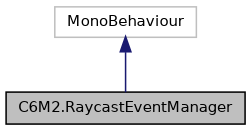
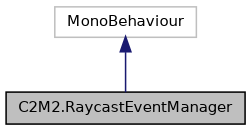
(126, 108) -> (126, 108)
